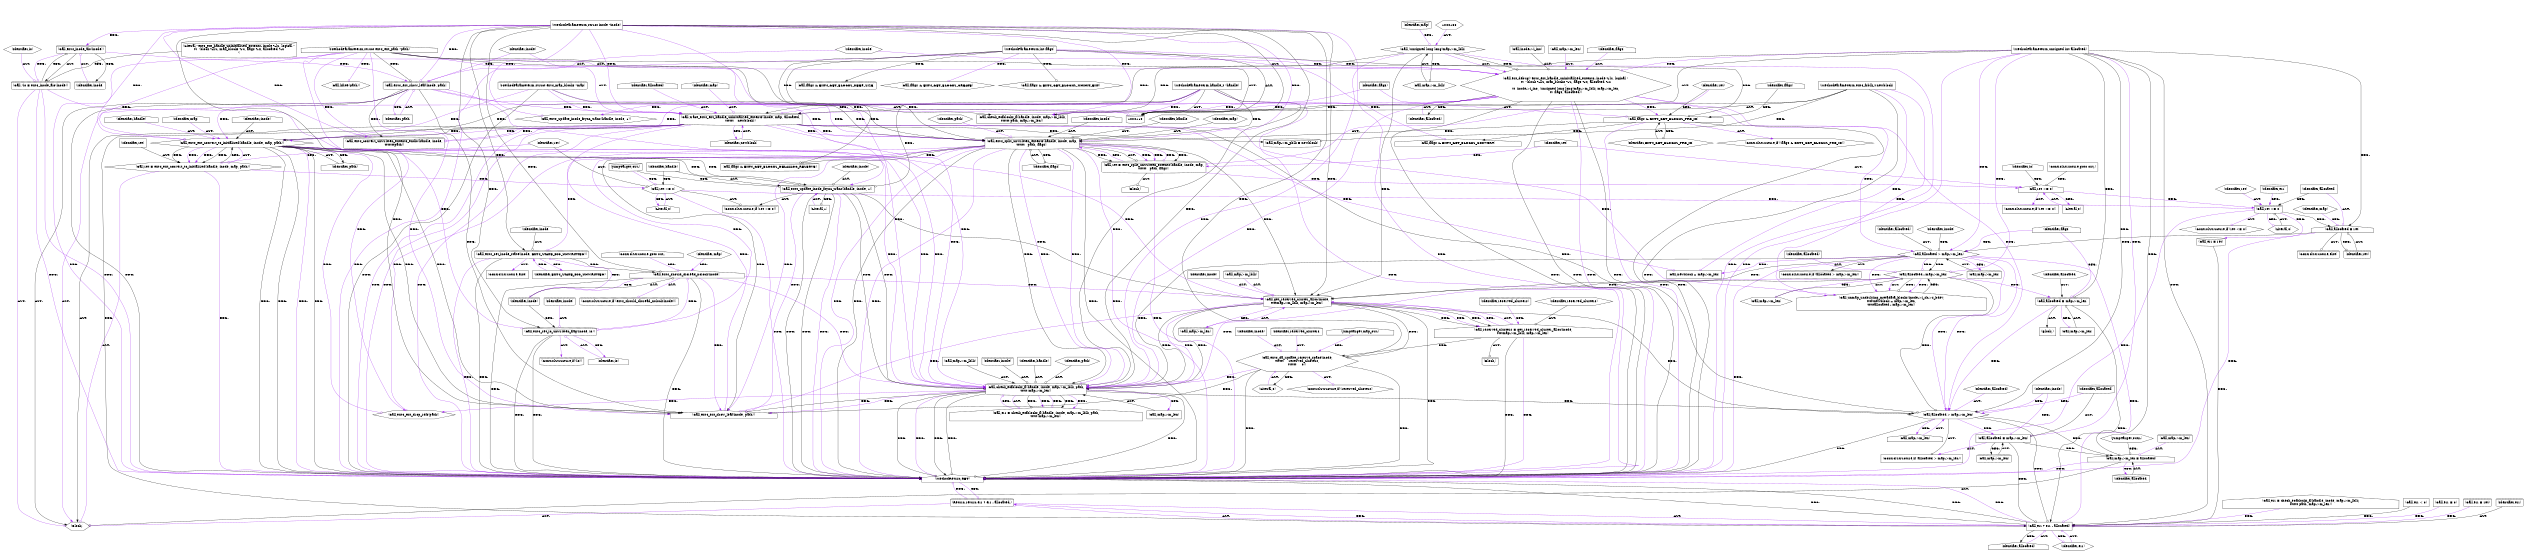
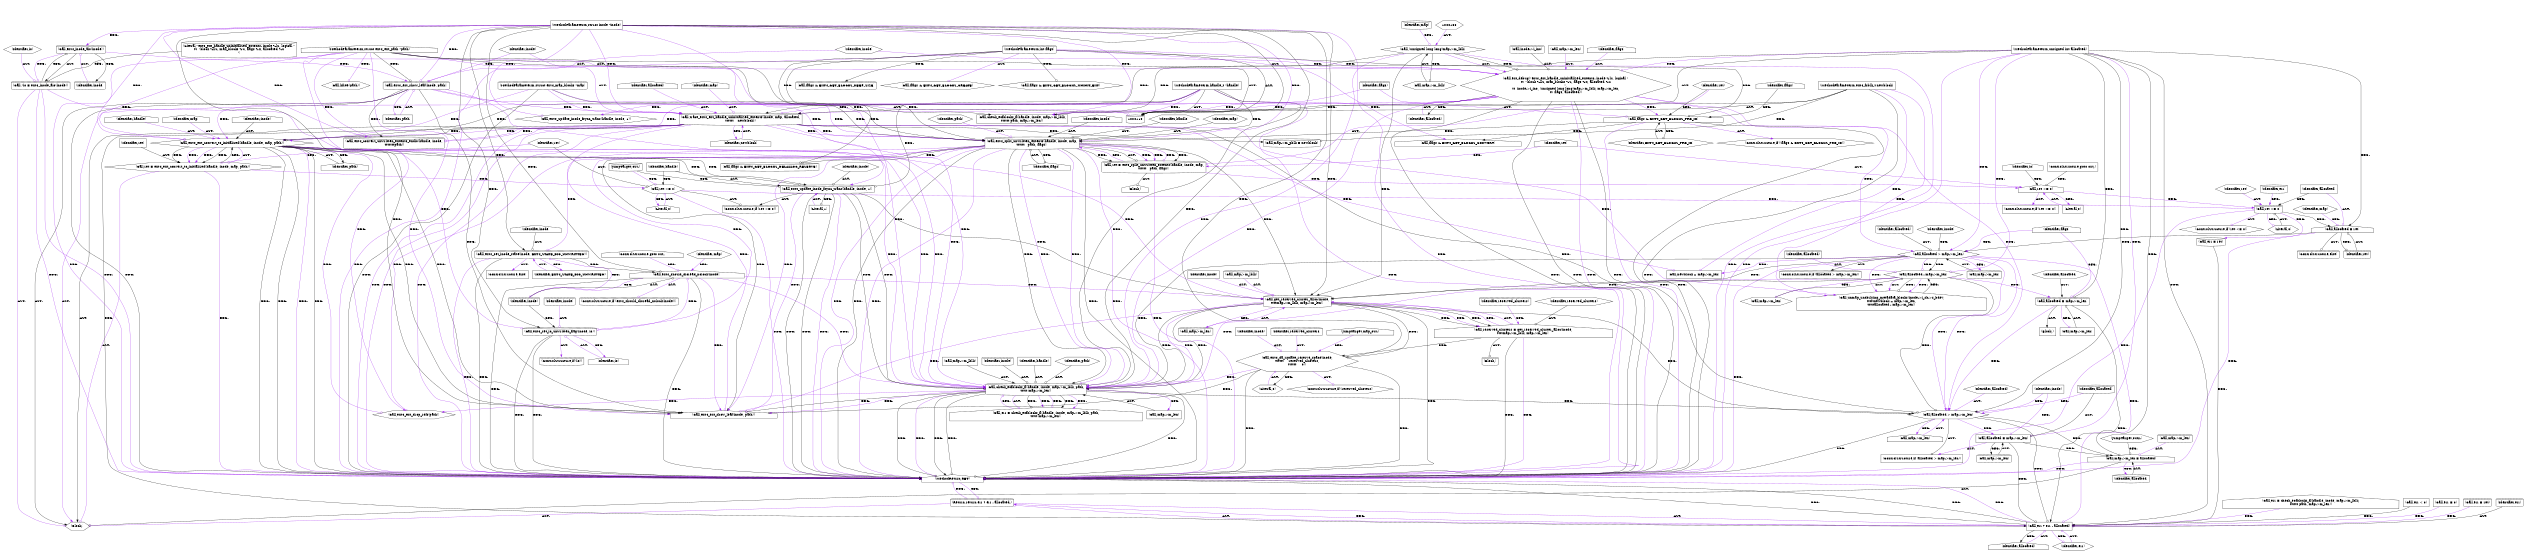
(1259, 63) -> (1259, 63)
(1002, 64) -> (1002, 64)
(543, 265) -> (543, 265)
